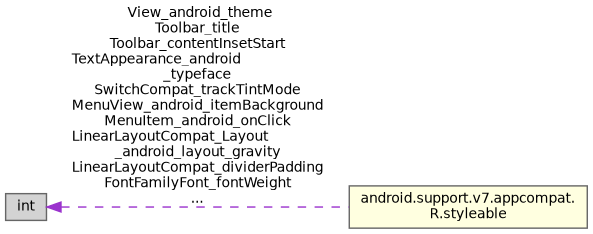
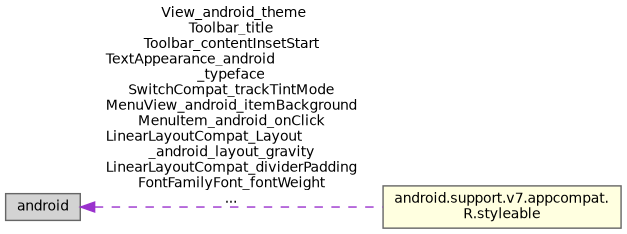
(26, 207) -> (43, 207)
